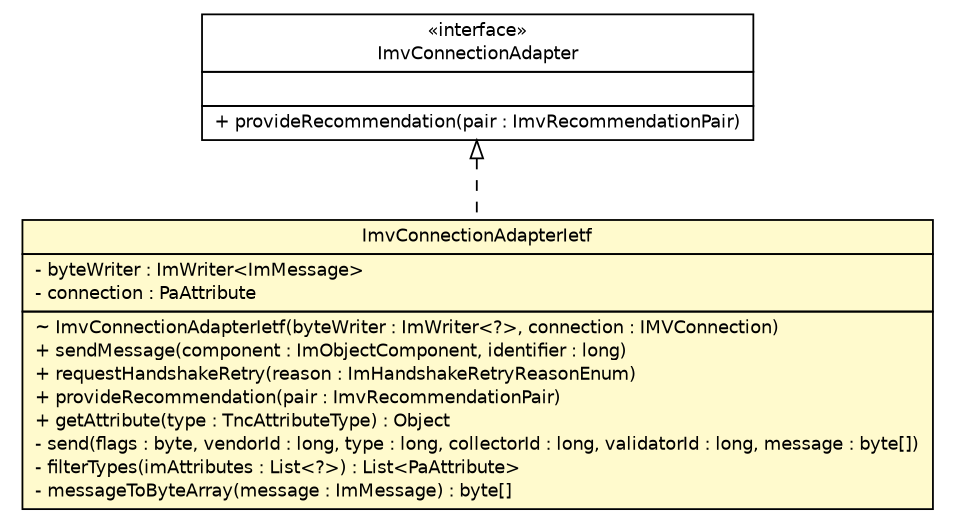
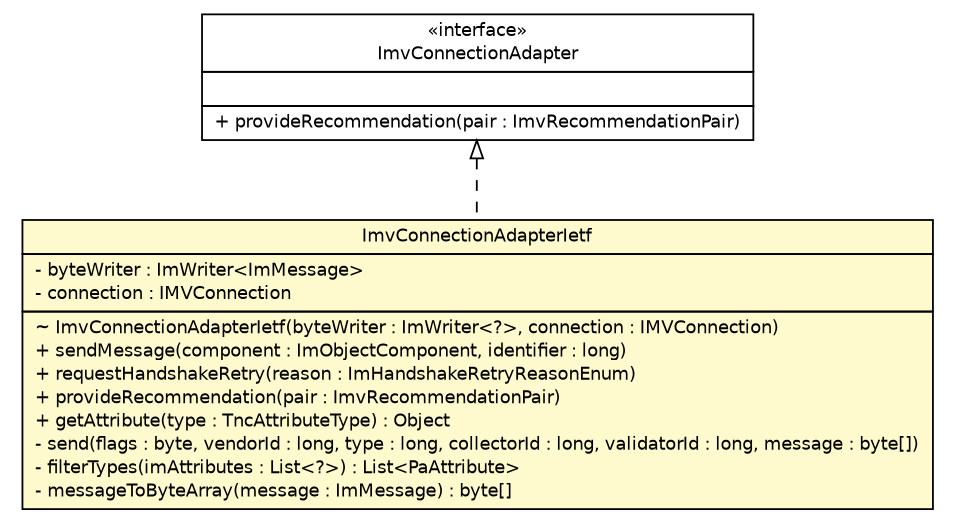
(146, 294) -> (163, 294)
